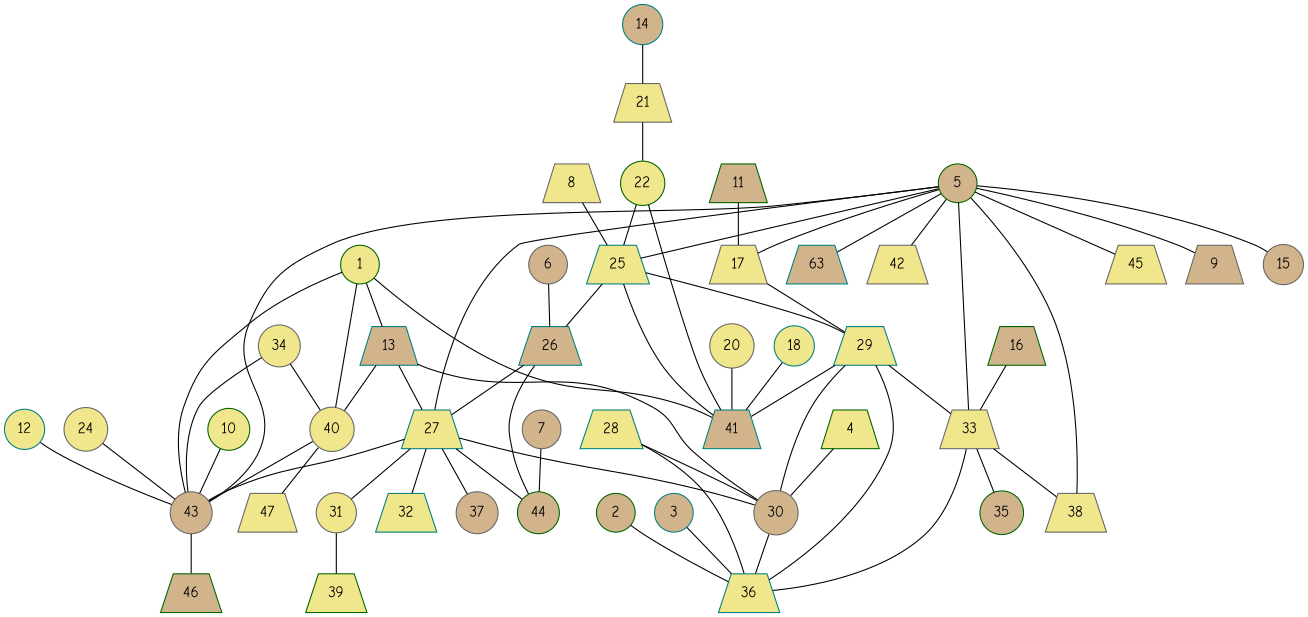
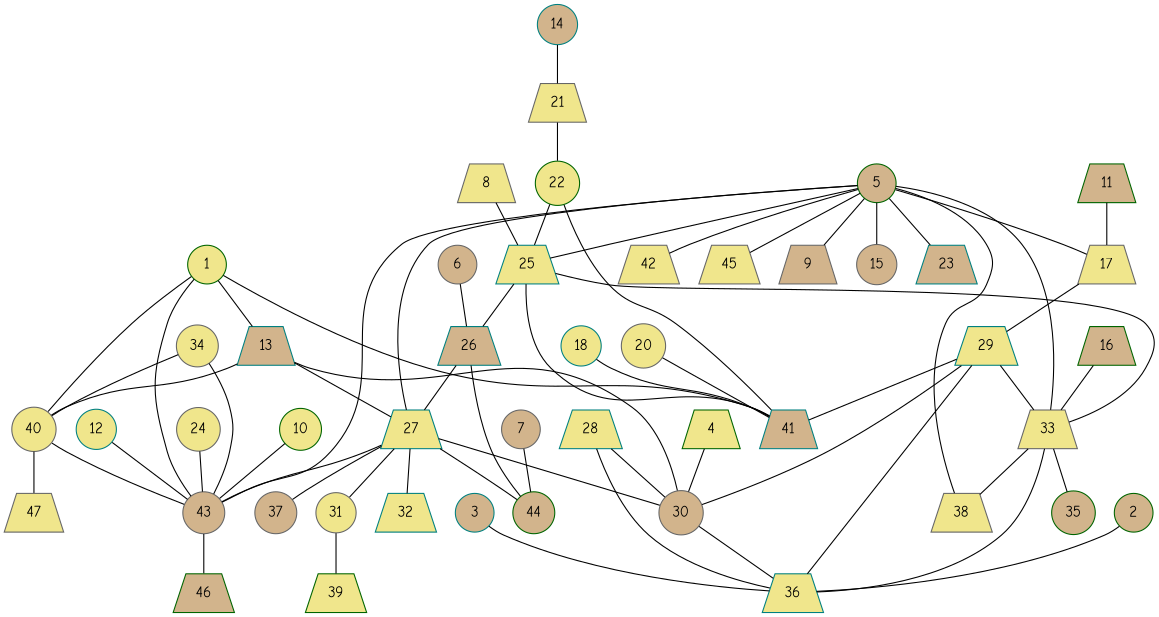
(817, 265) -> (947, 265)
(746, 299) -> (924, 293)
